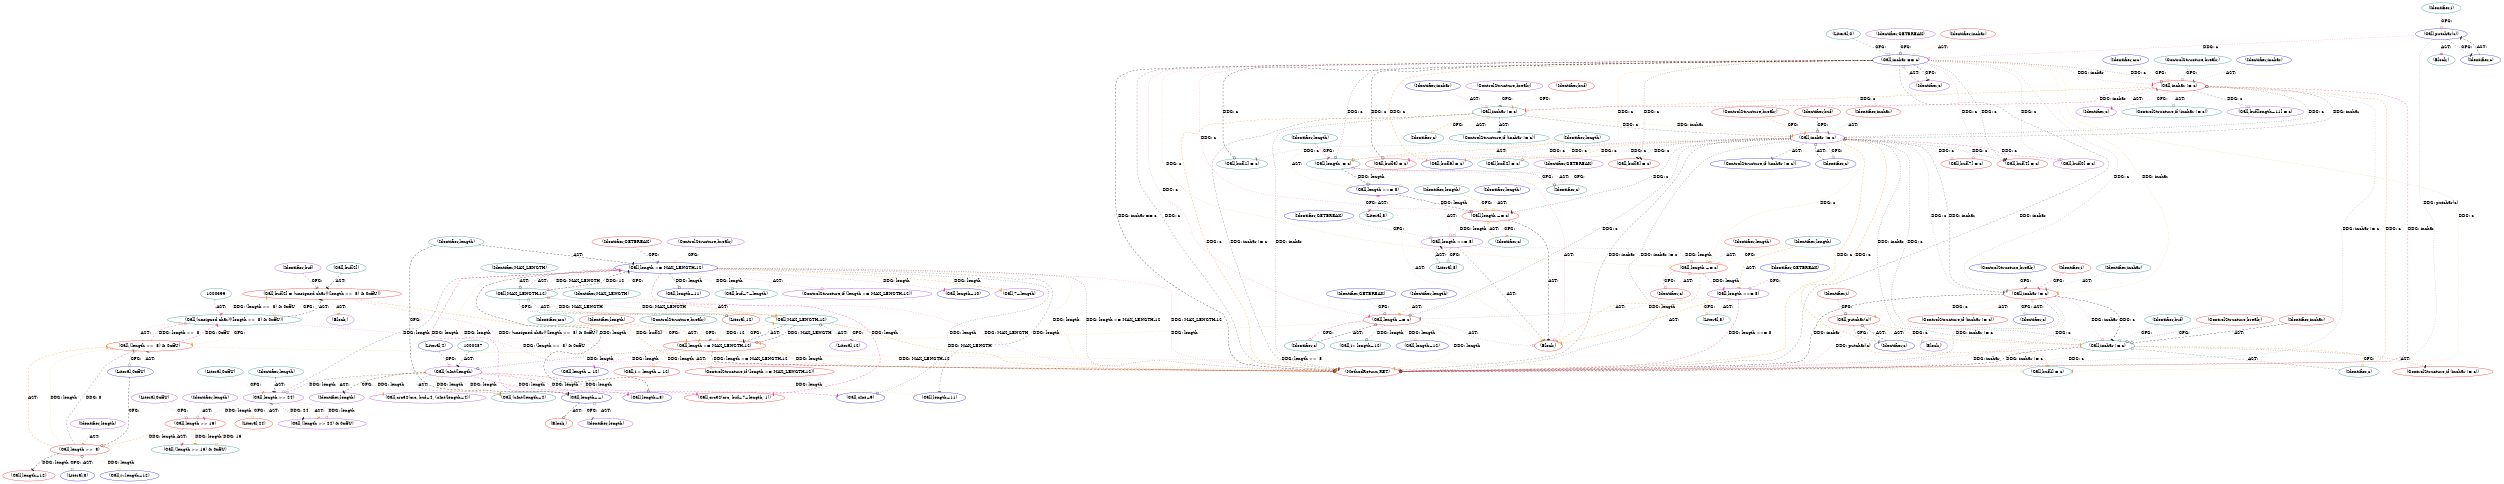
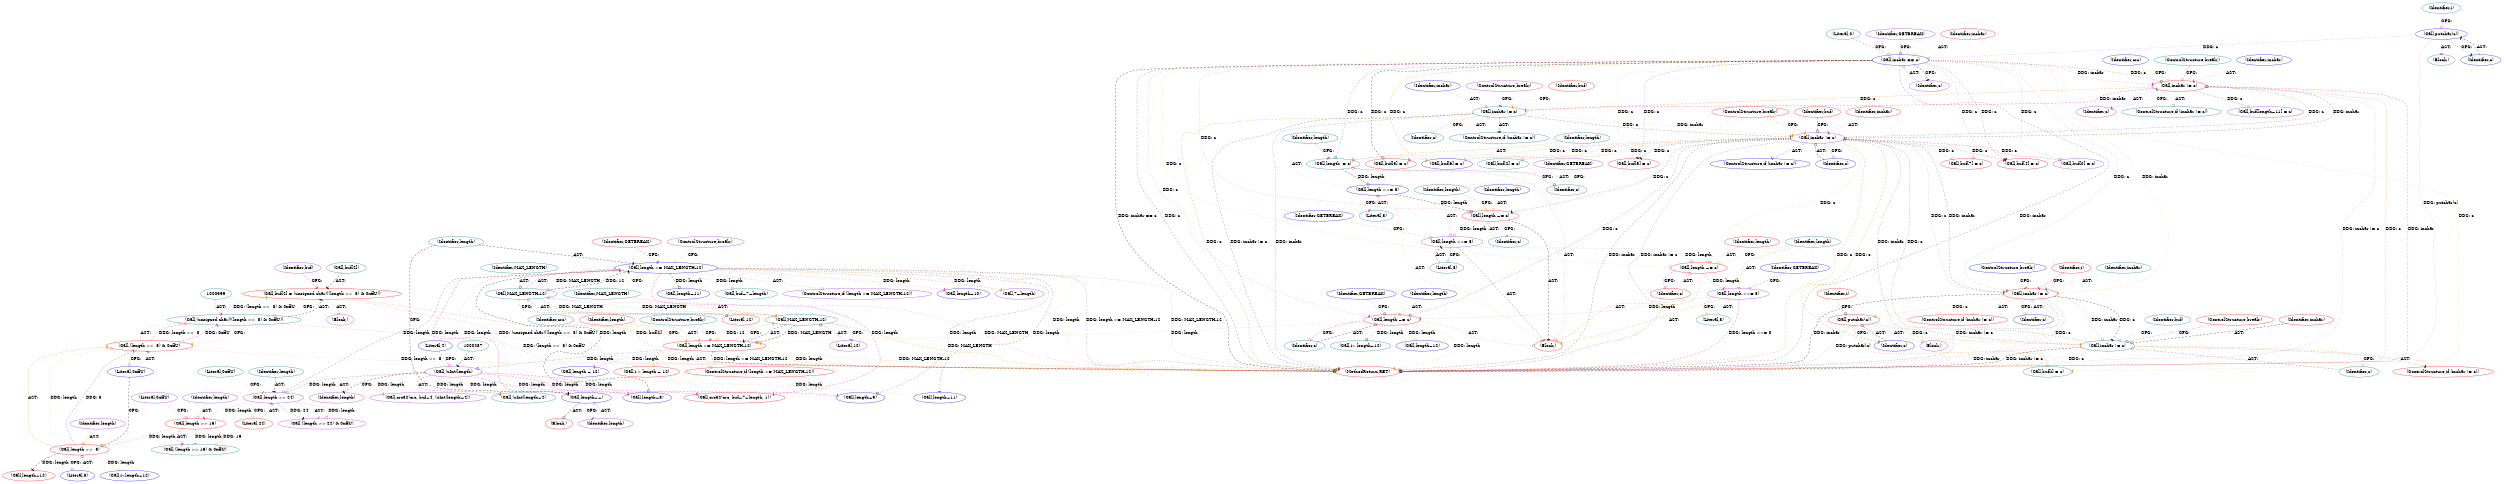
(1242, 164) -> none
(1106, 358) -> (558, 363)
(861, 398) -> (861, 398)
